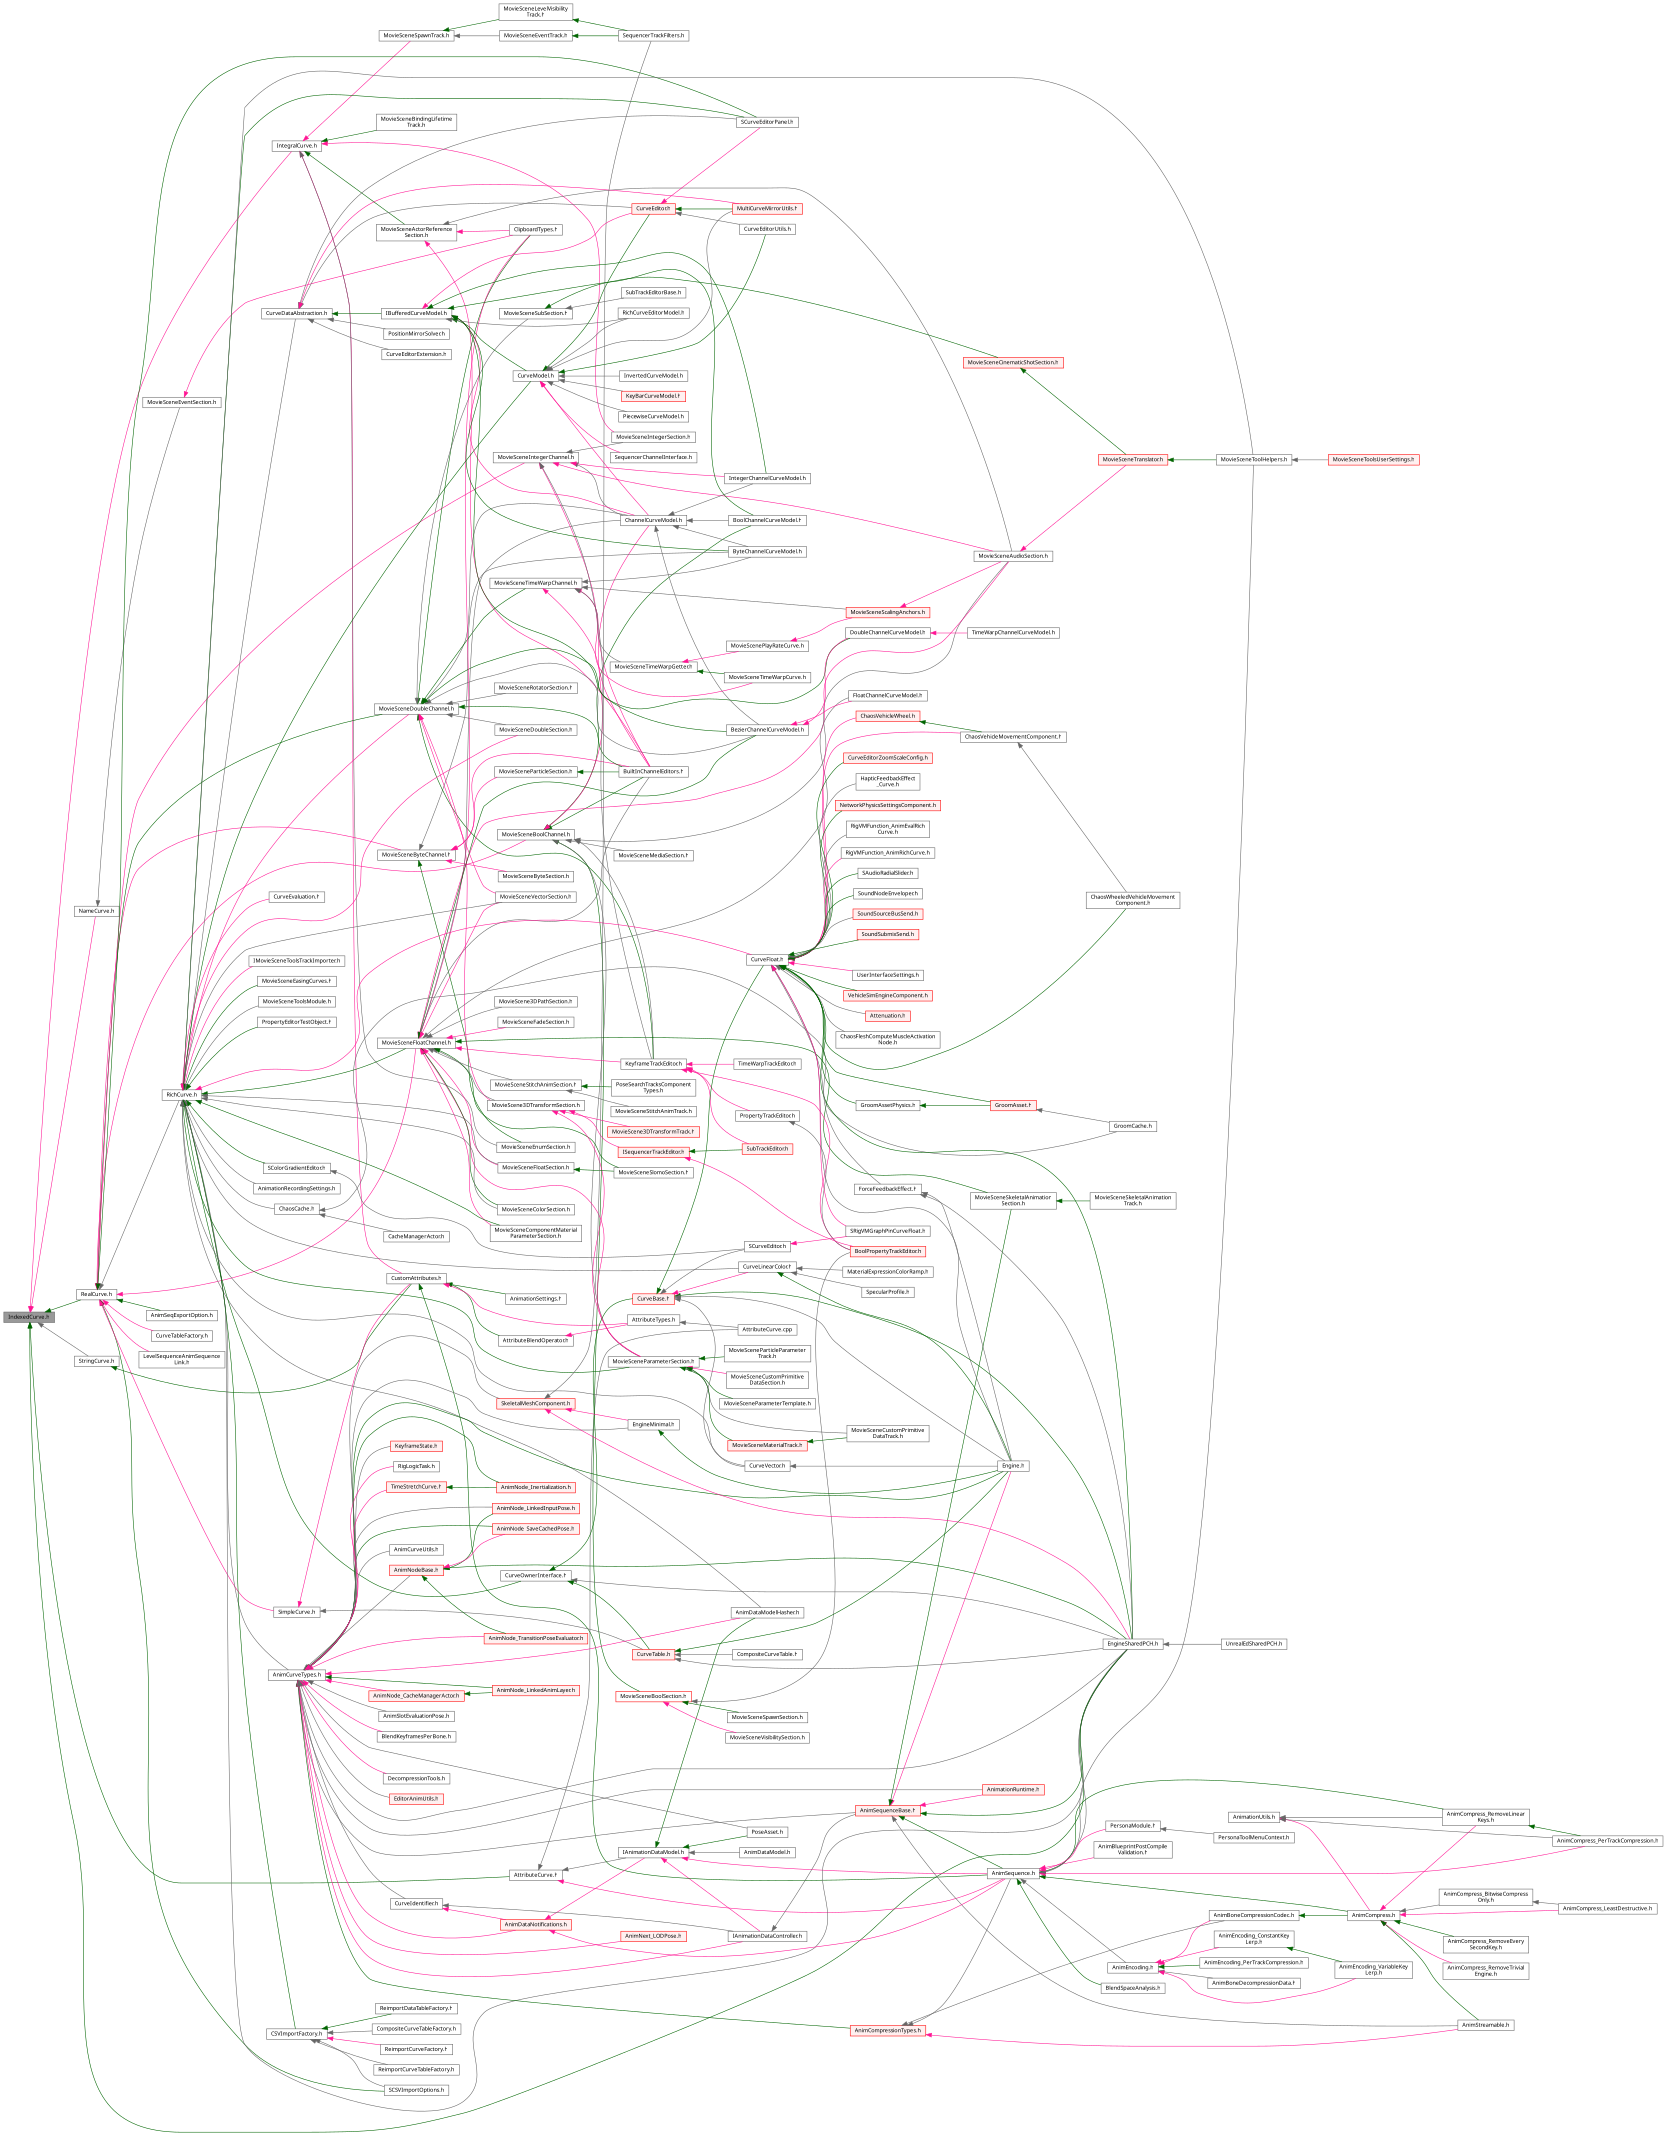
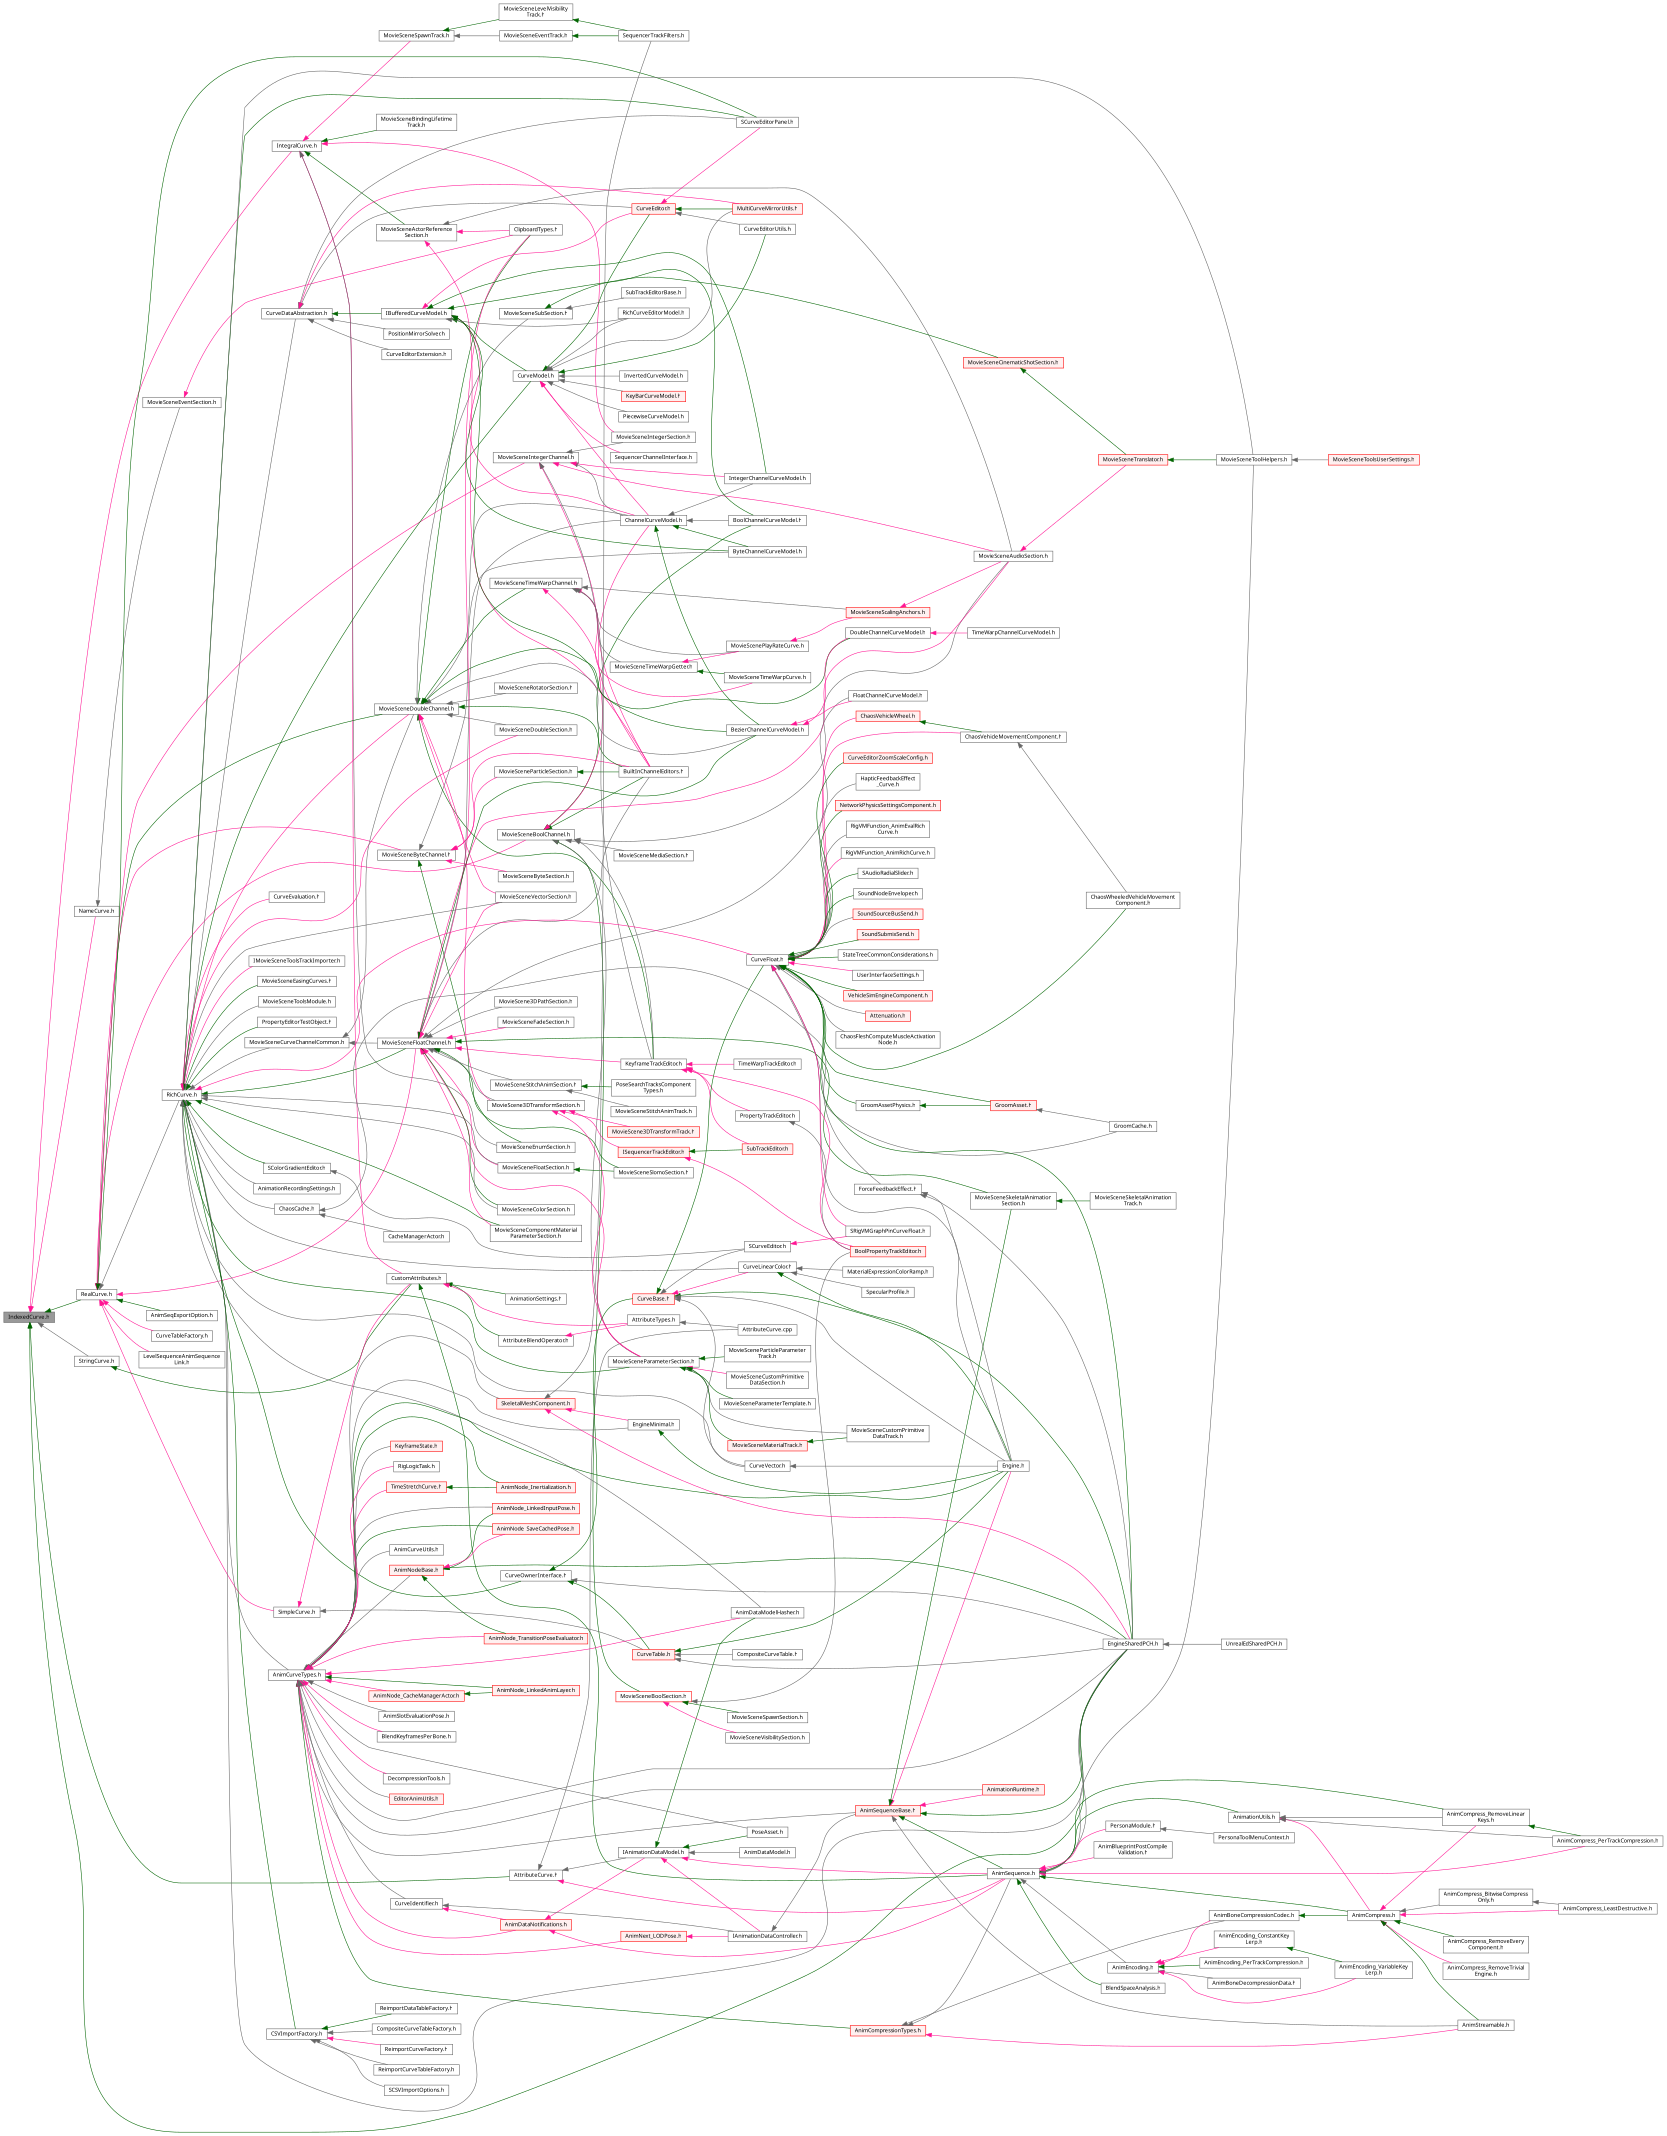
(713, 537) -> (713, 537)
(662, 575) -> (645, 648)
(692, 637) -> (692, 637)
none -> (888, 955)
none -> (297, 1043)
(148, 1761) -> none
none -> (1125, 1801)
(1486, 1945) -> (1486, 1945)
(414, 1972) -> (710, 1936)
